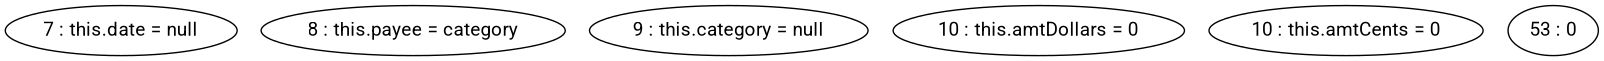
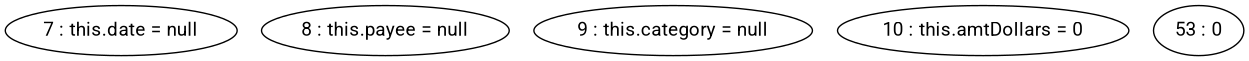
(413, 31) -> (385, 31)
(1346, 31) -> none
